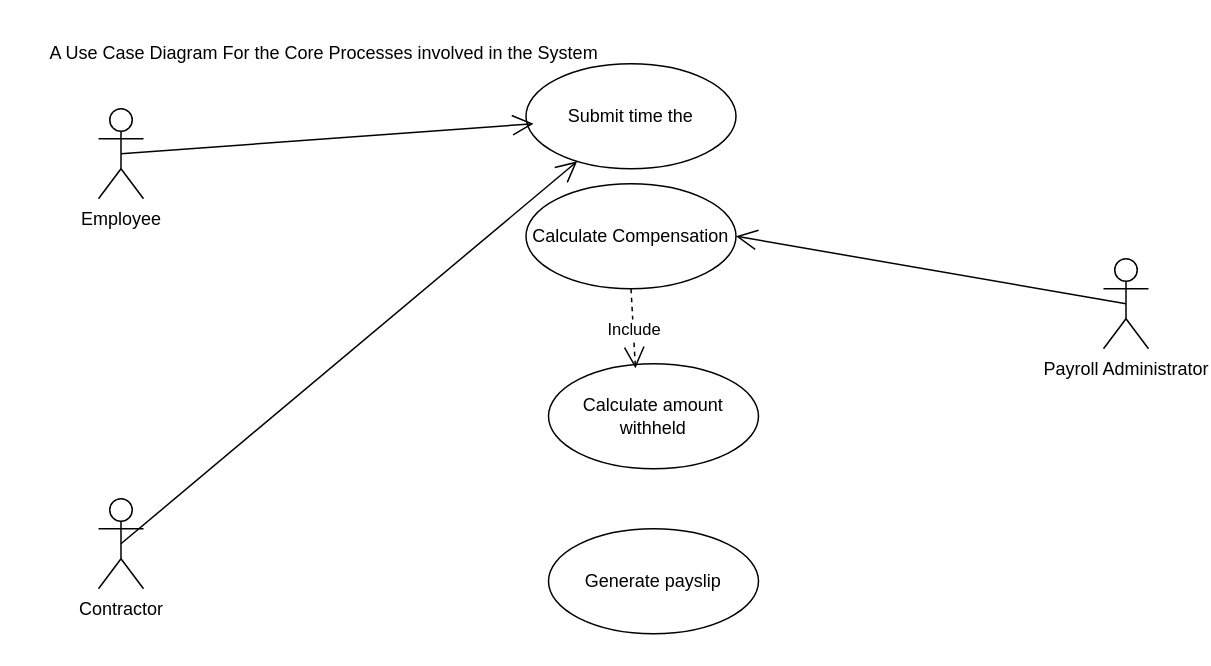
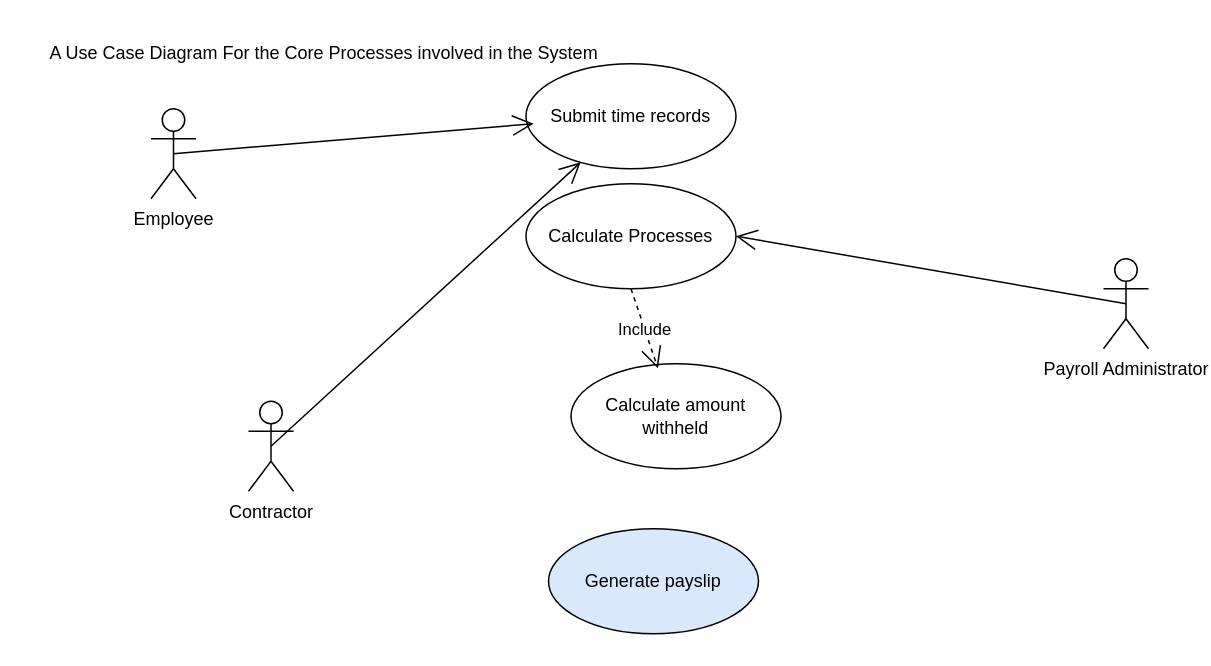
(631, 116) -> (631, 116)
(121, 154) -> (173, 154)
(631, 236) -> (631, 236)
(653, 416) -> (676, 416)
(121, 544) -> (271, 446)
(653, 581) -> (653, 581)
